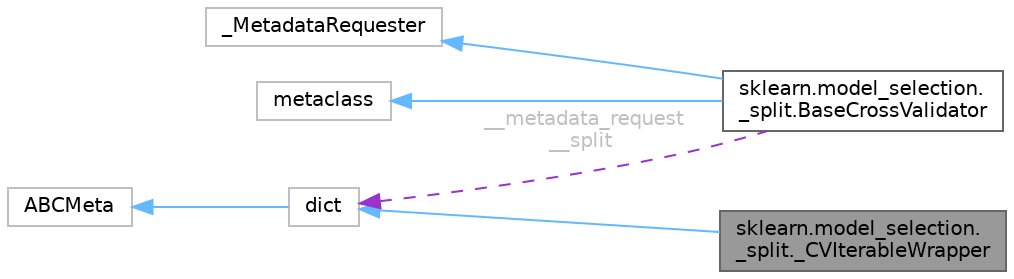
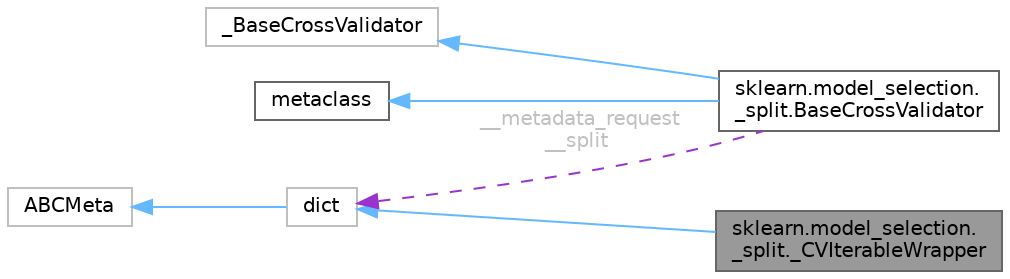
(324, 27) -> (322, 27)
(324, 101) -> (322, 101)
